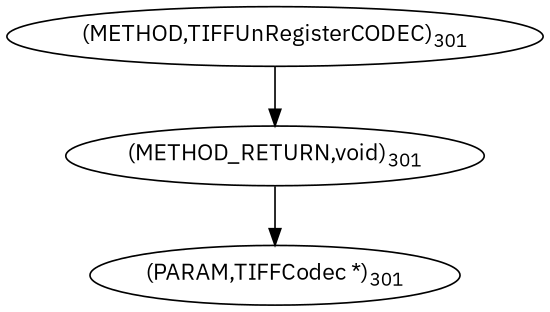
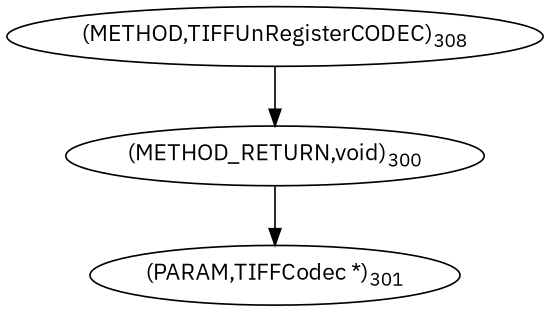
(451, 34) -> (451, 34)
(405, 153) -> (405, 153)
